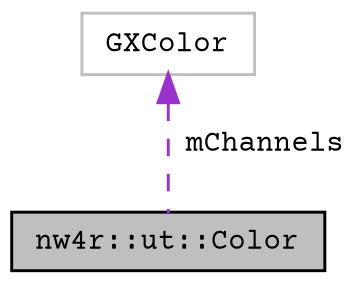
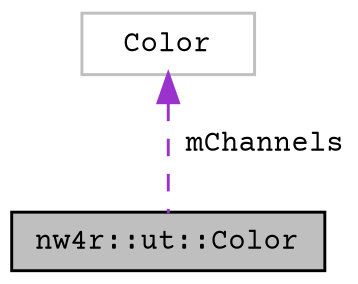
(168, 44) -> (168, 44)
